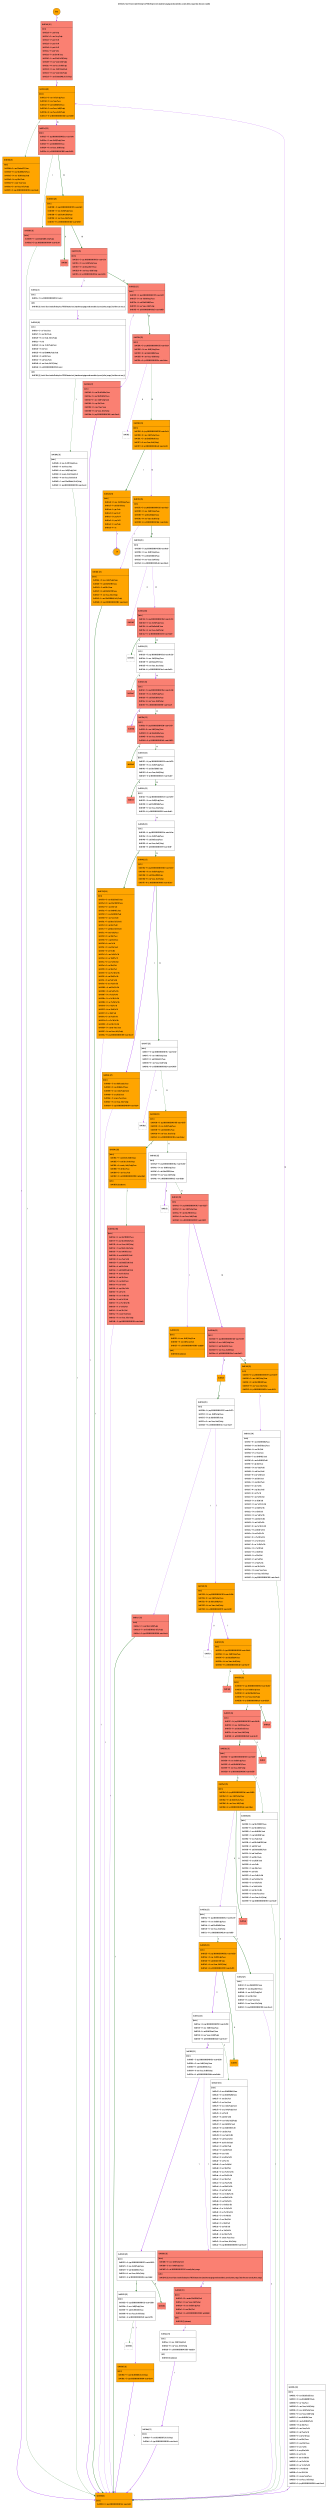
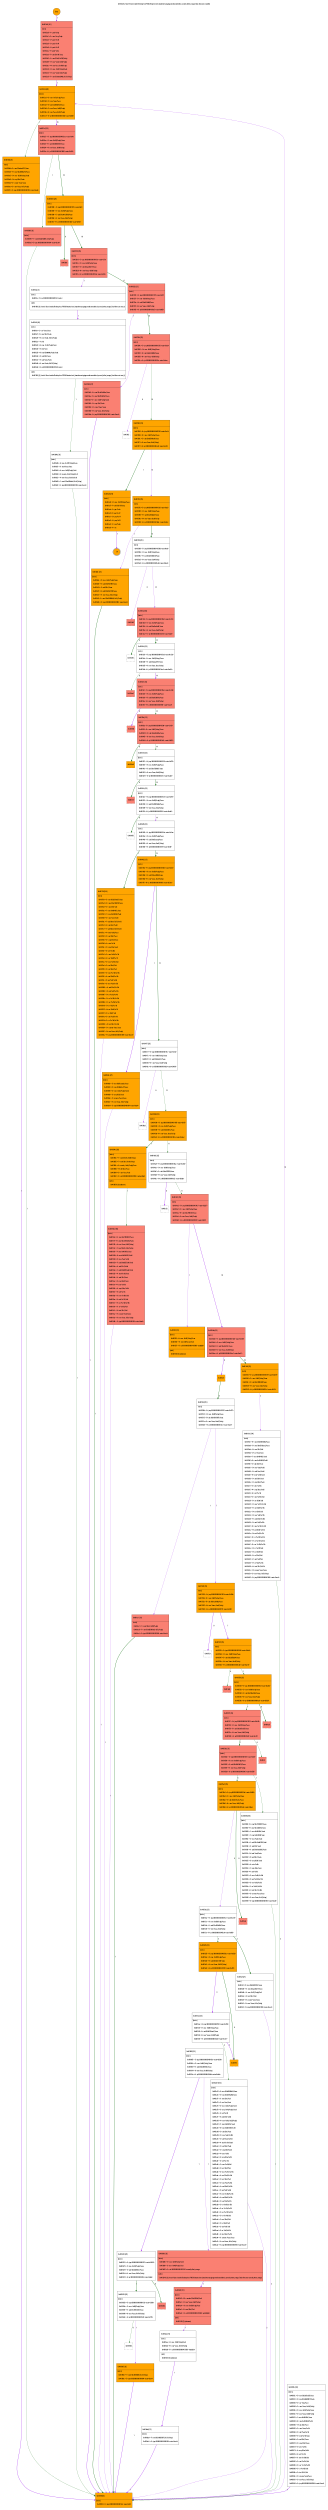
none -> (131, 836)
(208, 2045) -> (231, 2050)
none -> (266, 2397)
